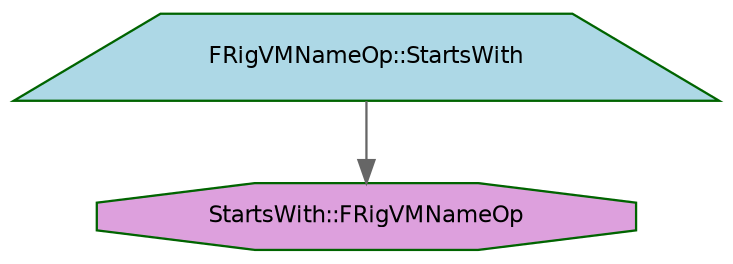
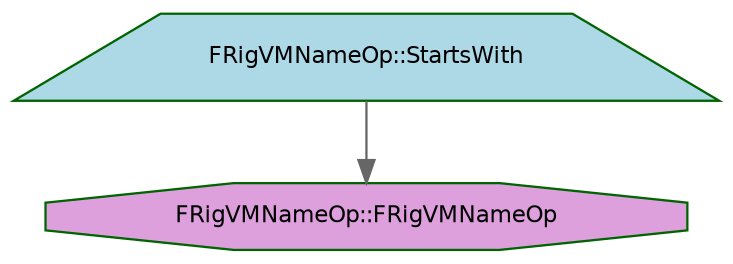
(366, 217) -> (366, 217)
